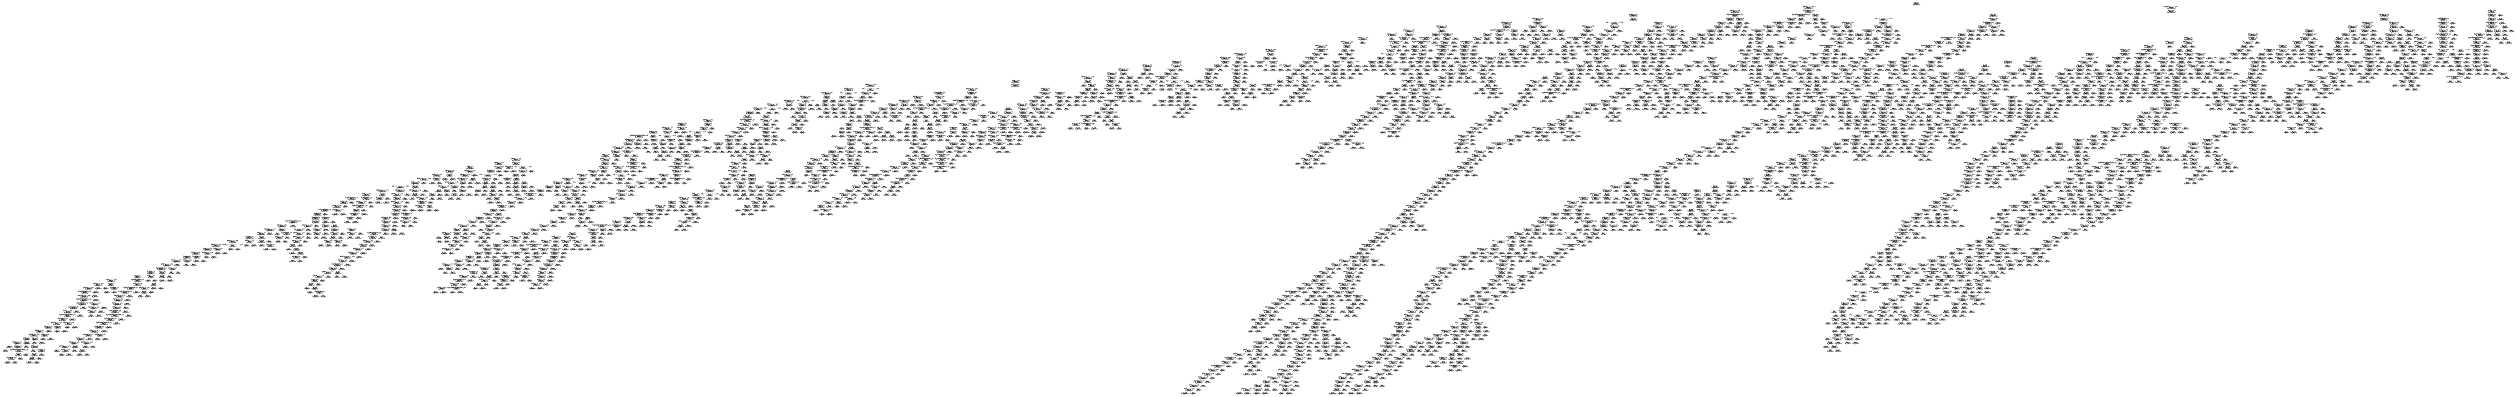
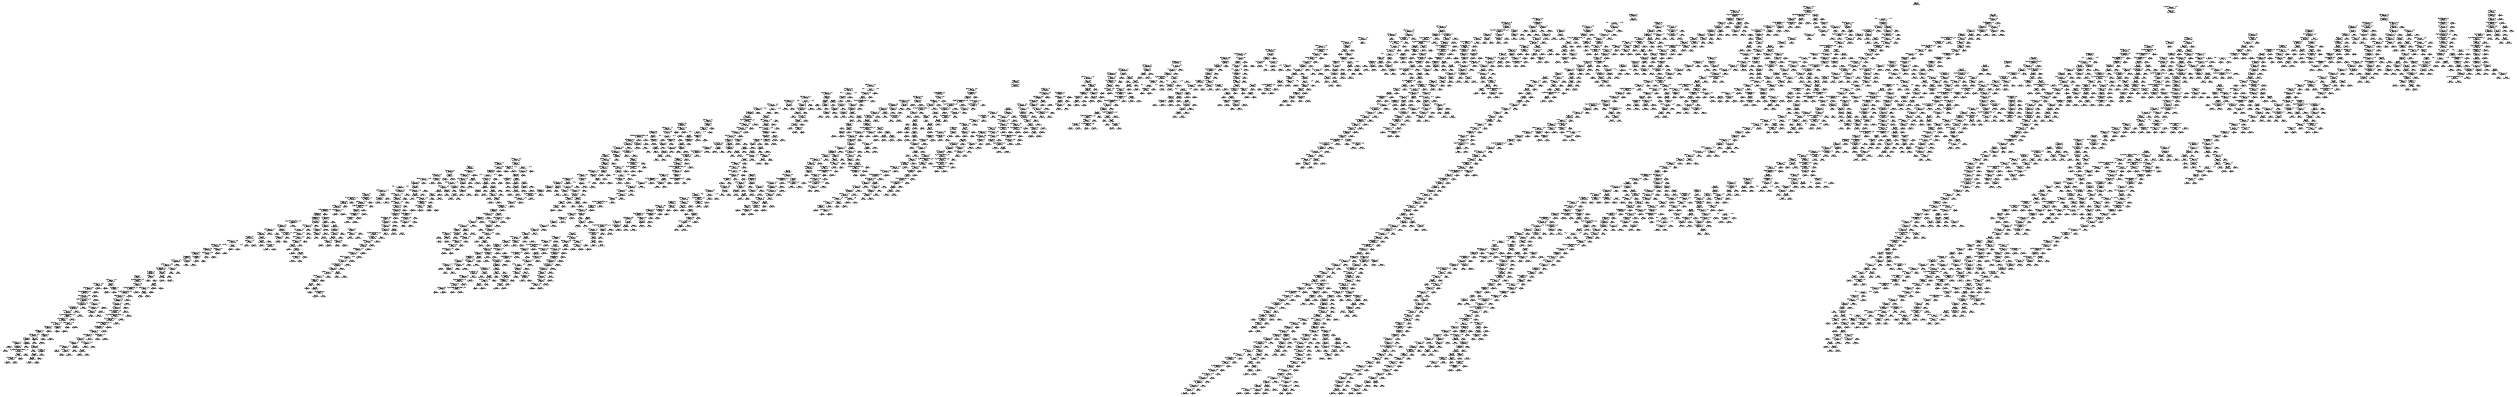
(1696, 230) -> none
